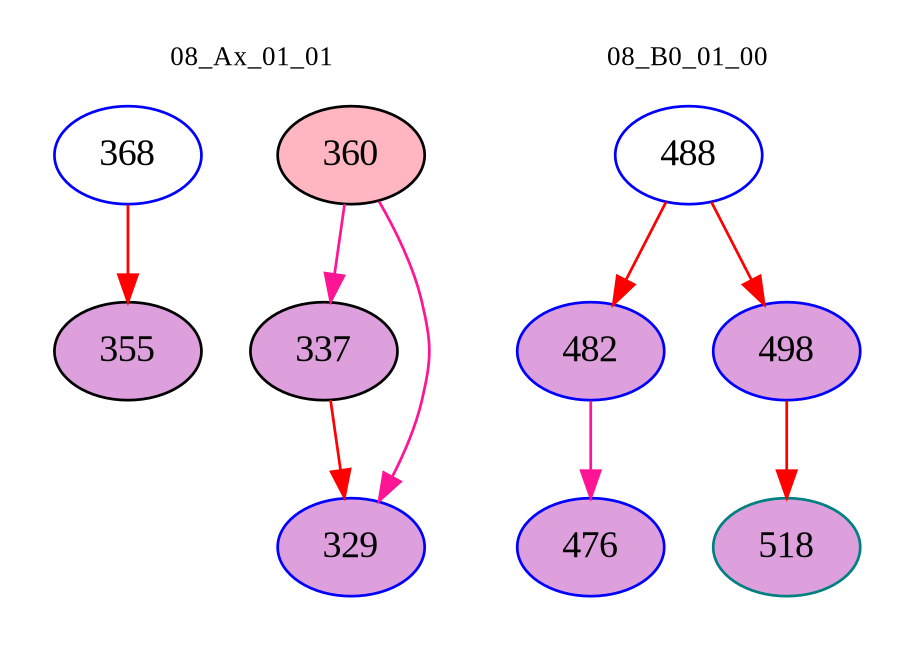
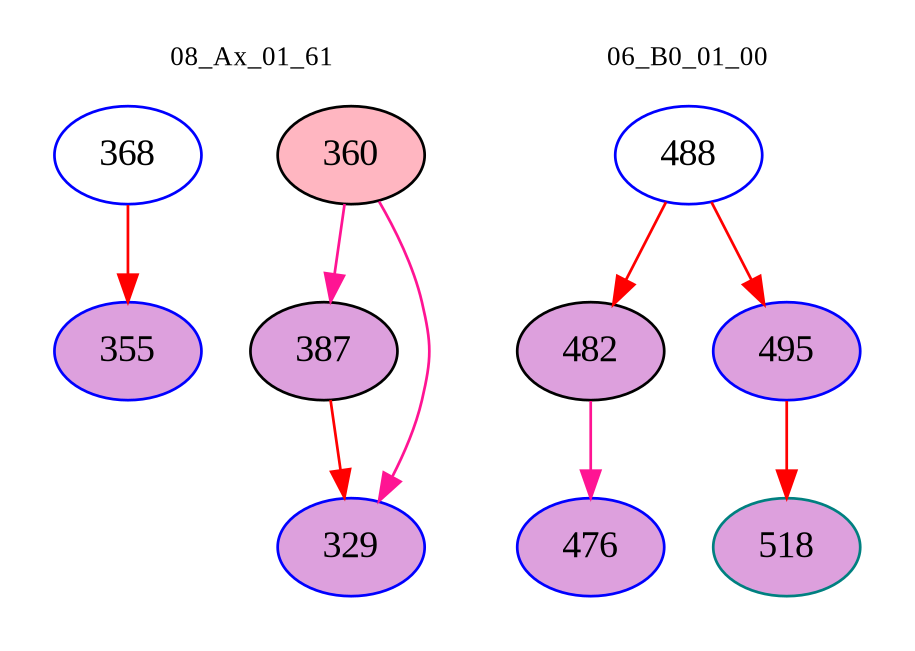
(253, 59) -> (253, 59)
(689, 59) -> (689, 59)
(128, 351) -> (128, 351)
(324, 351) -> (324, 351)
(591, 351) -> (591, 351)
(787, 351) -> (787, 351)
